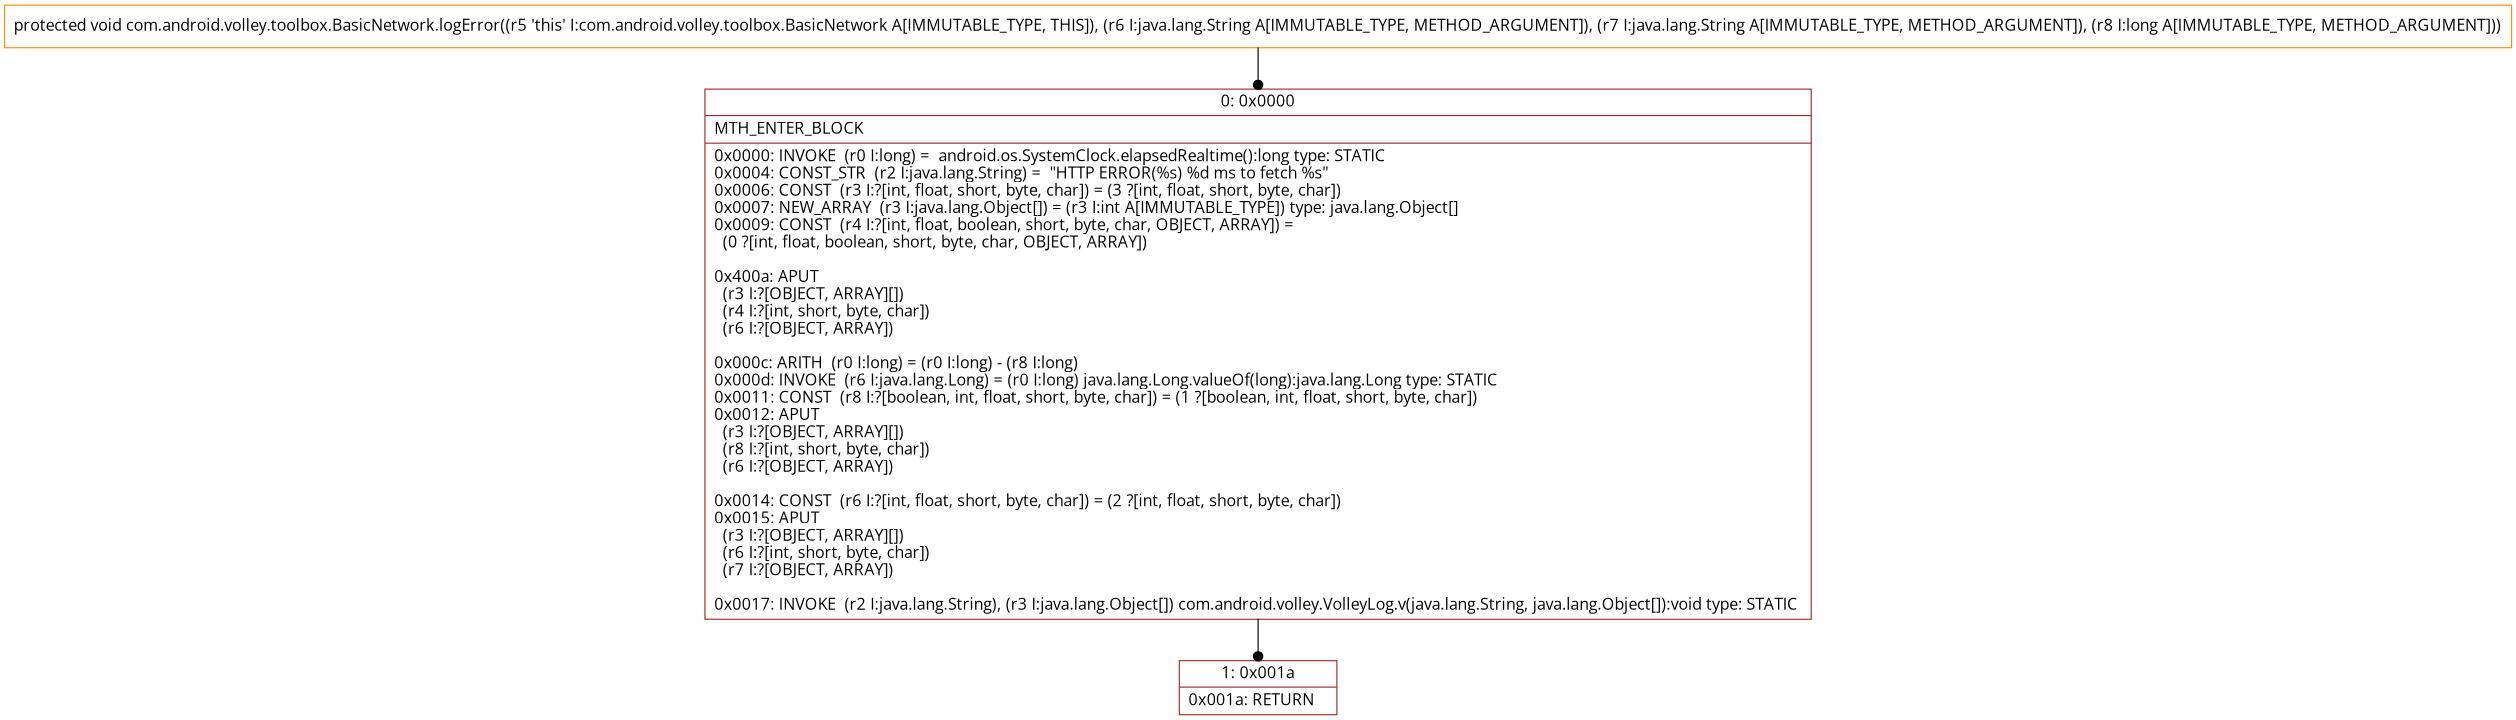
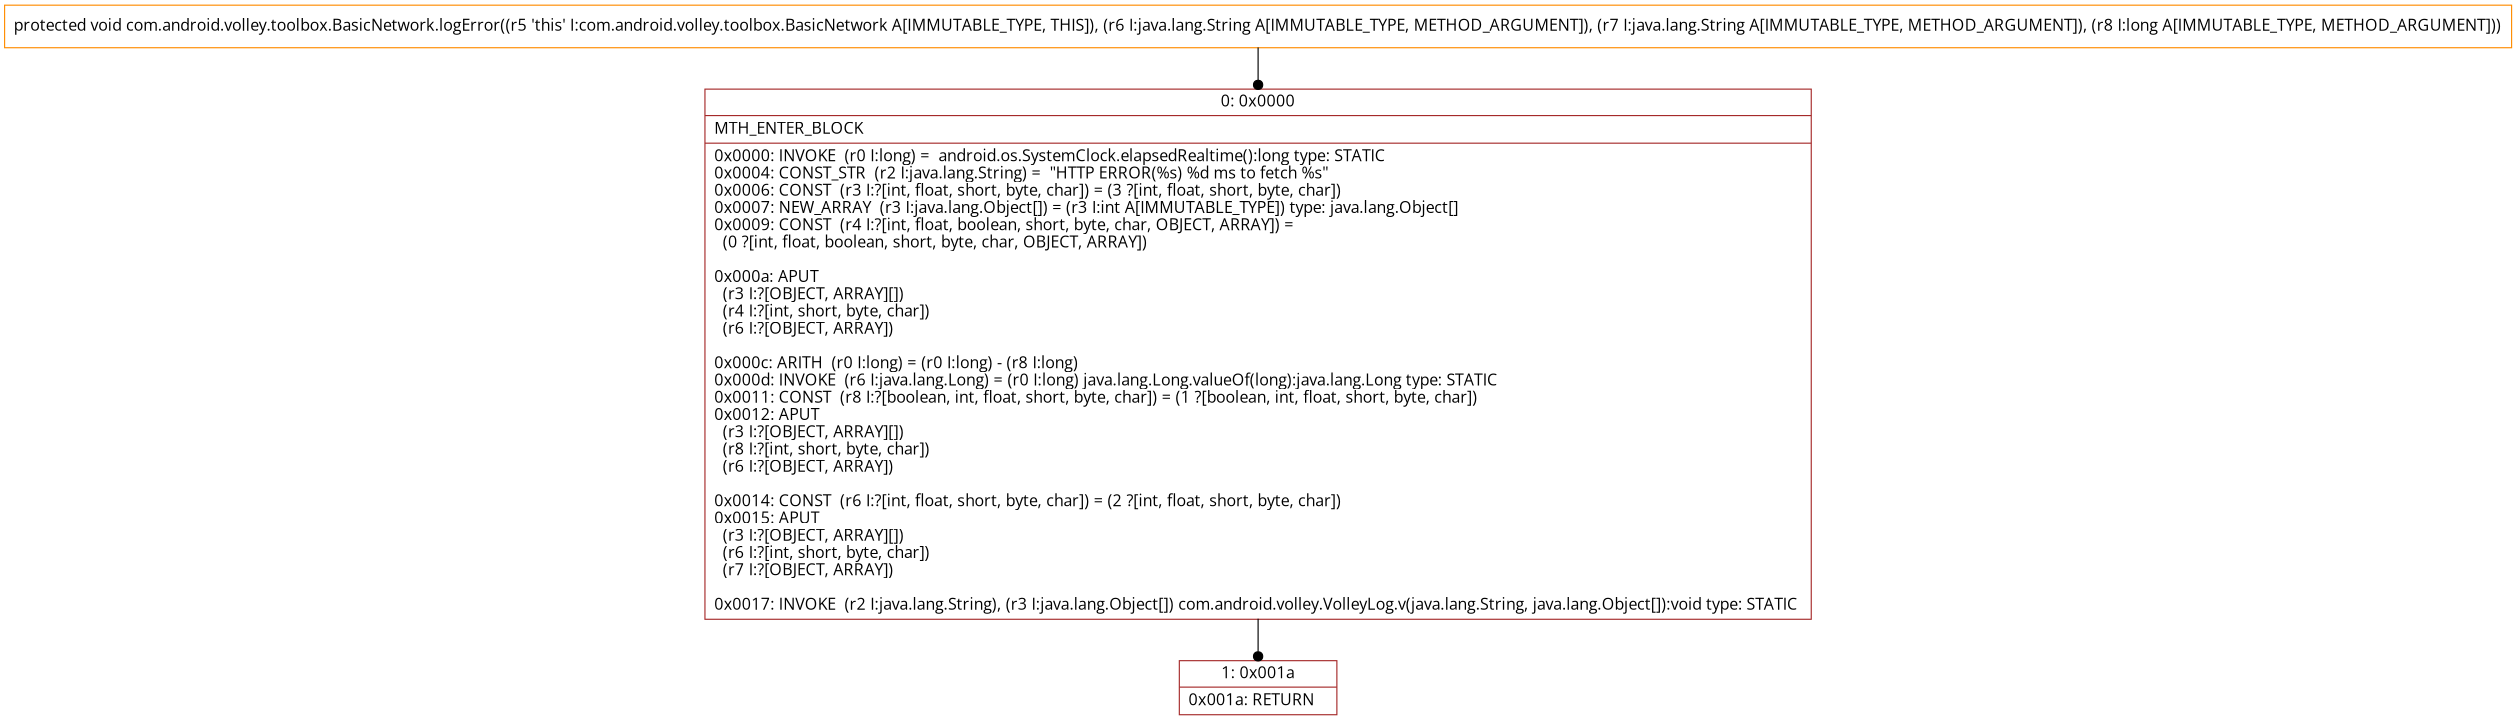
(771, 277) -> (771, 277)
